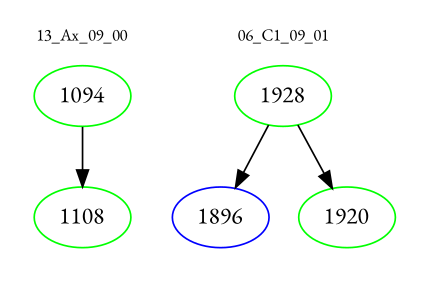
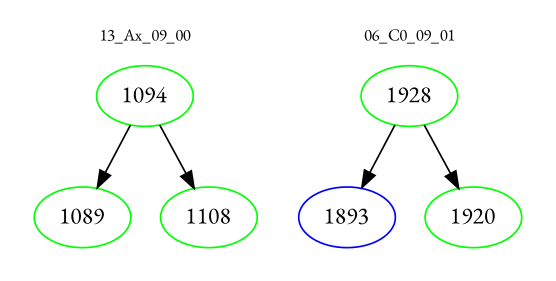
(284, 36) -> (410, 36)
none -> (83, 217)
(221, 217) -> (347, 217)
